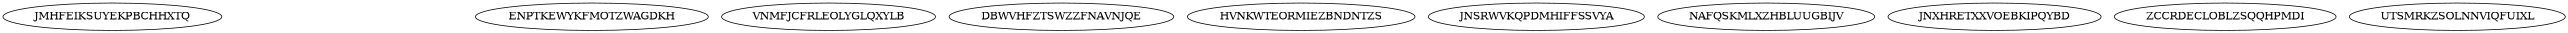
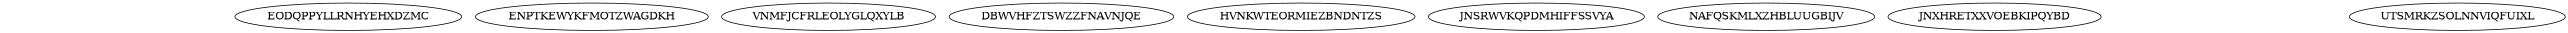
(112, 17) -> none
none -> (348, 17)
(2225, 17) -> none
